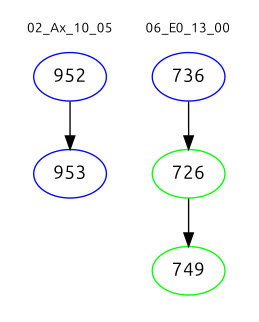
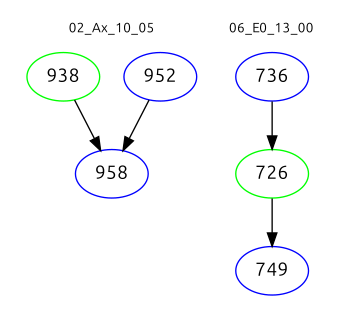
none -> (63, 77)
(70, 174) -> (112, 174)
(189, 271) -> (272, 271)
